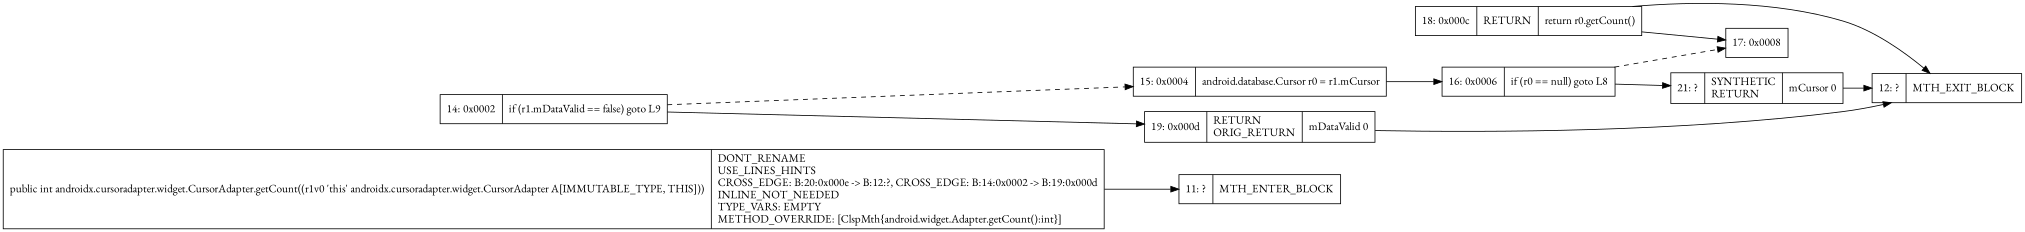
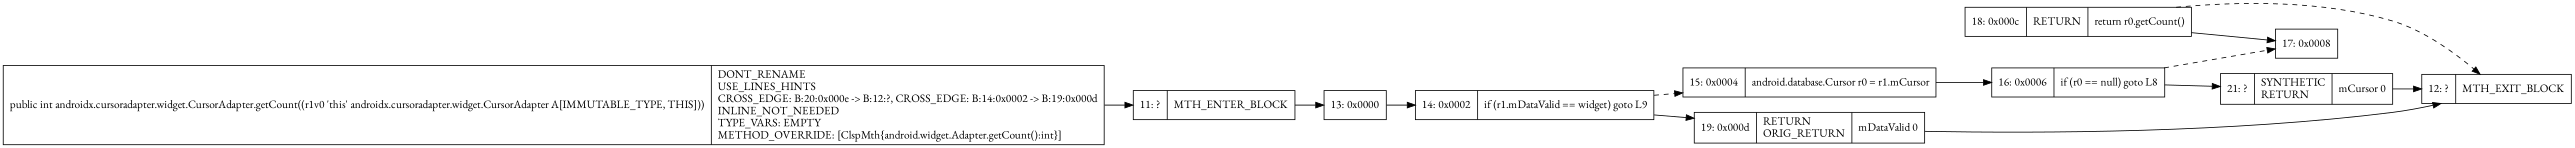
(1785, 9) -> (2332, 8)
none -> (1355, 105)
(585, 109) -> (1566, 105)
